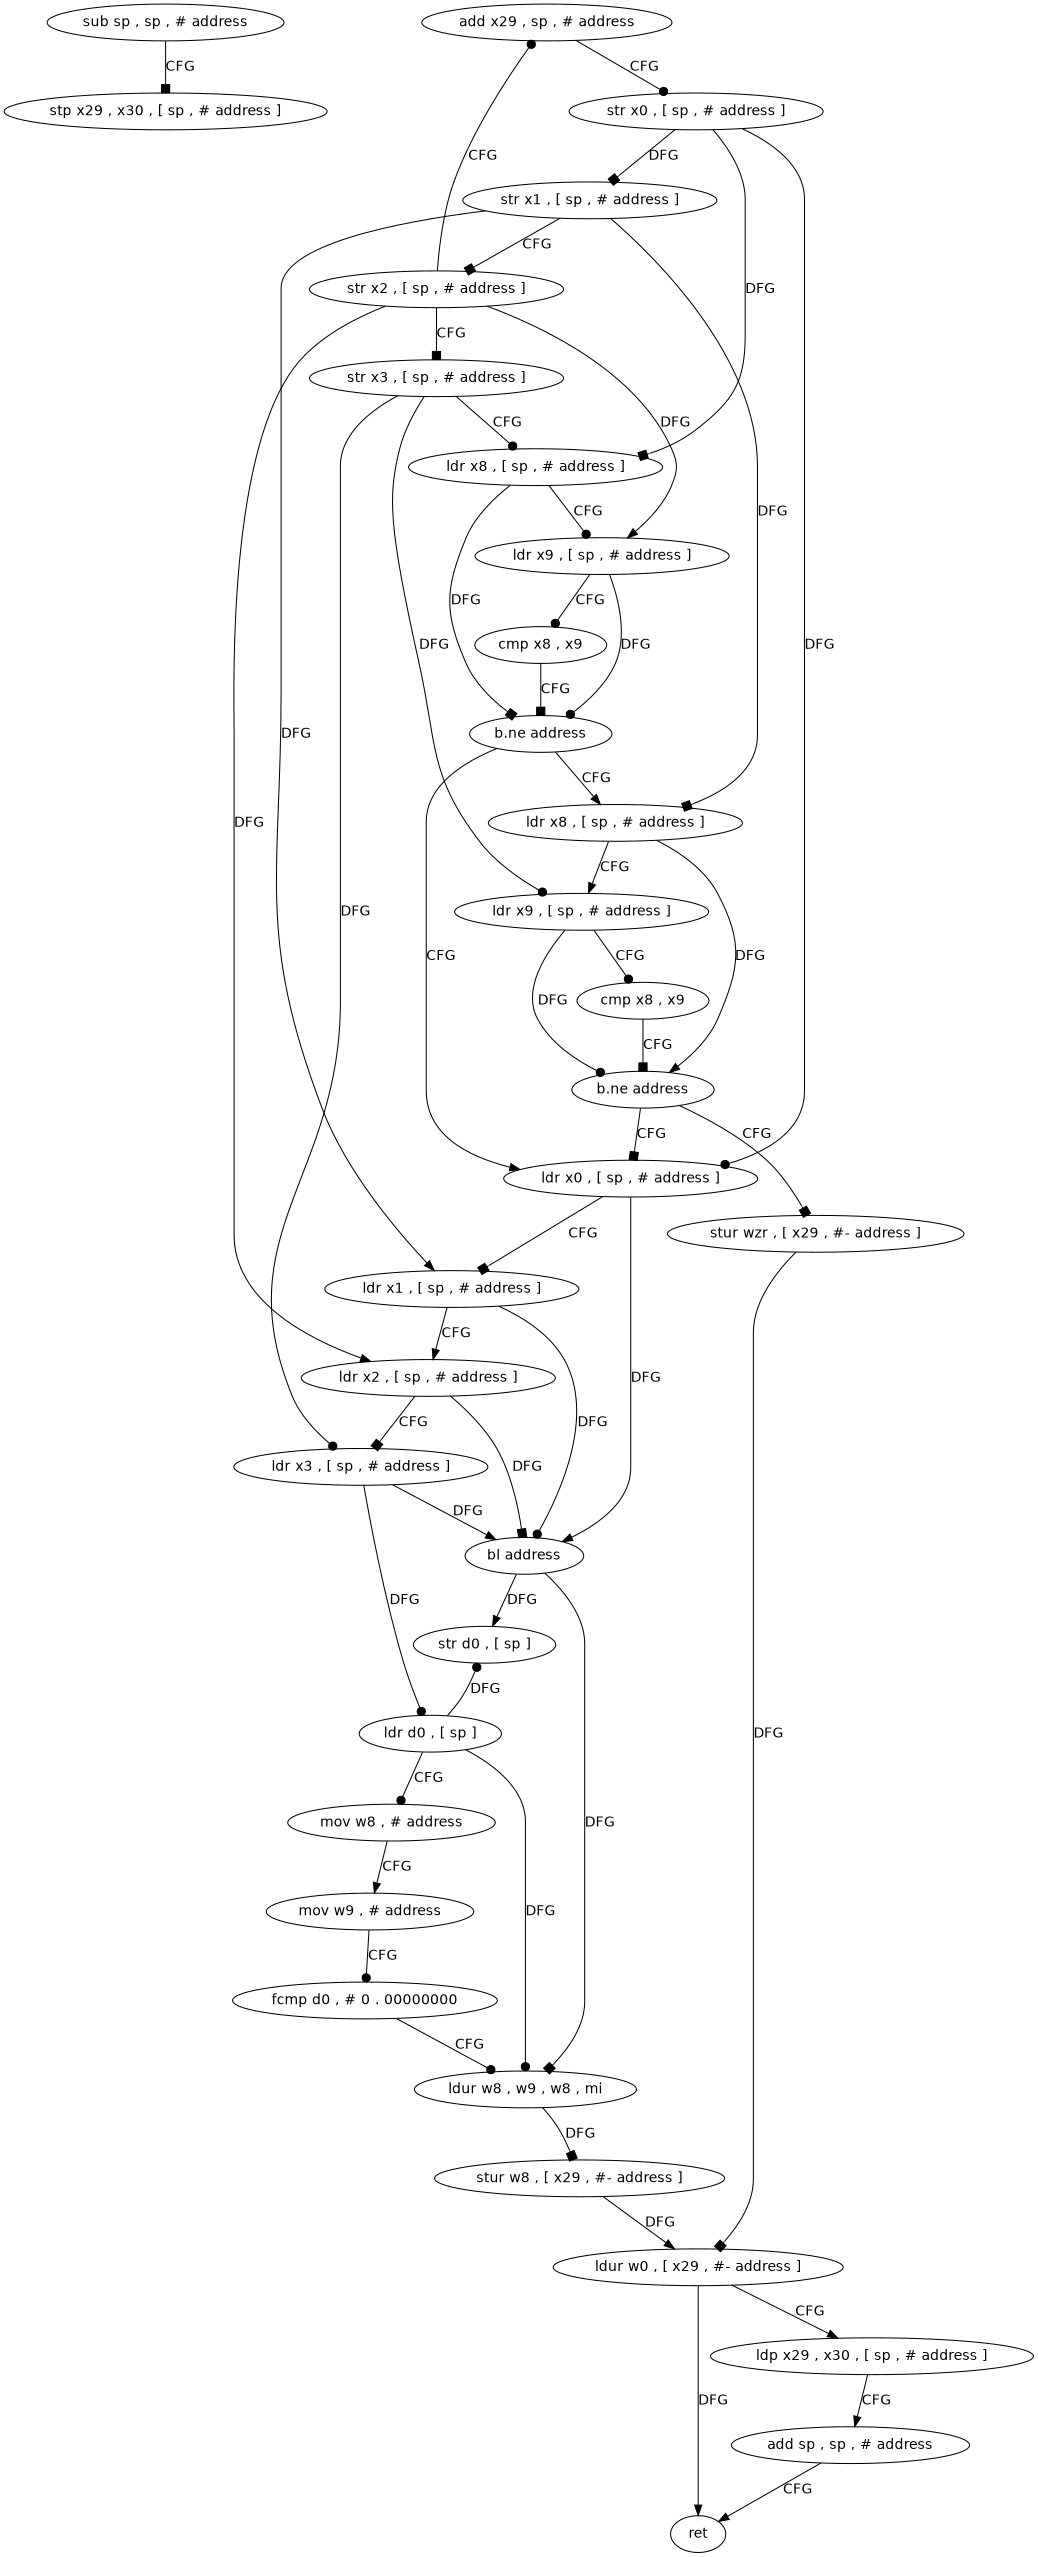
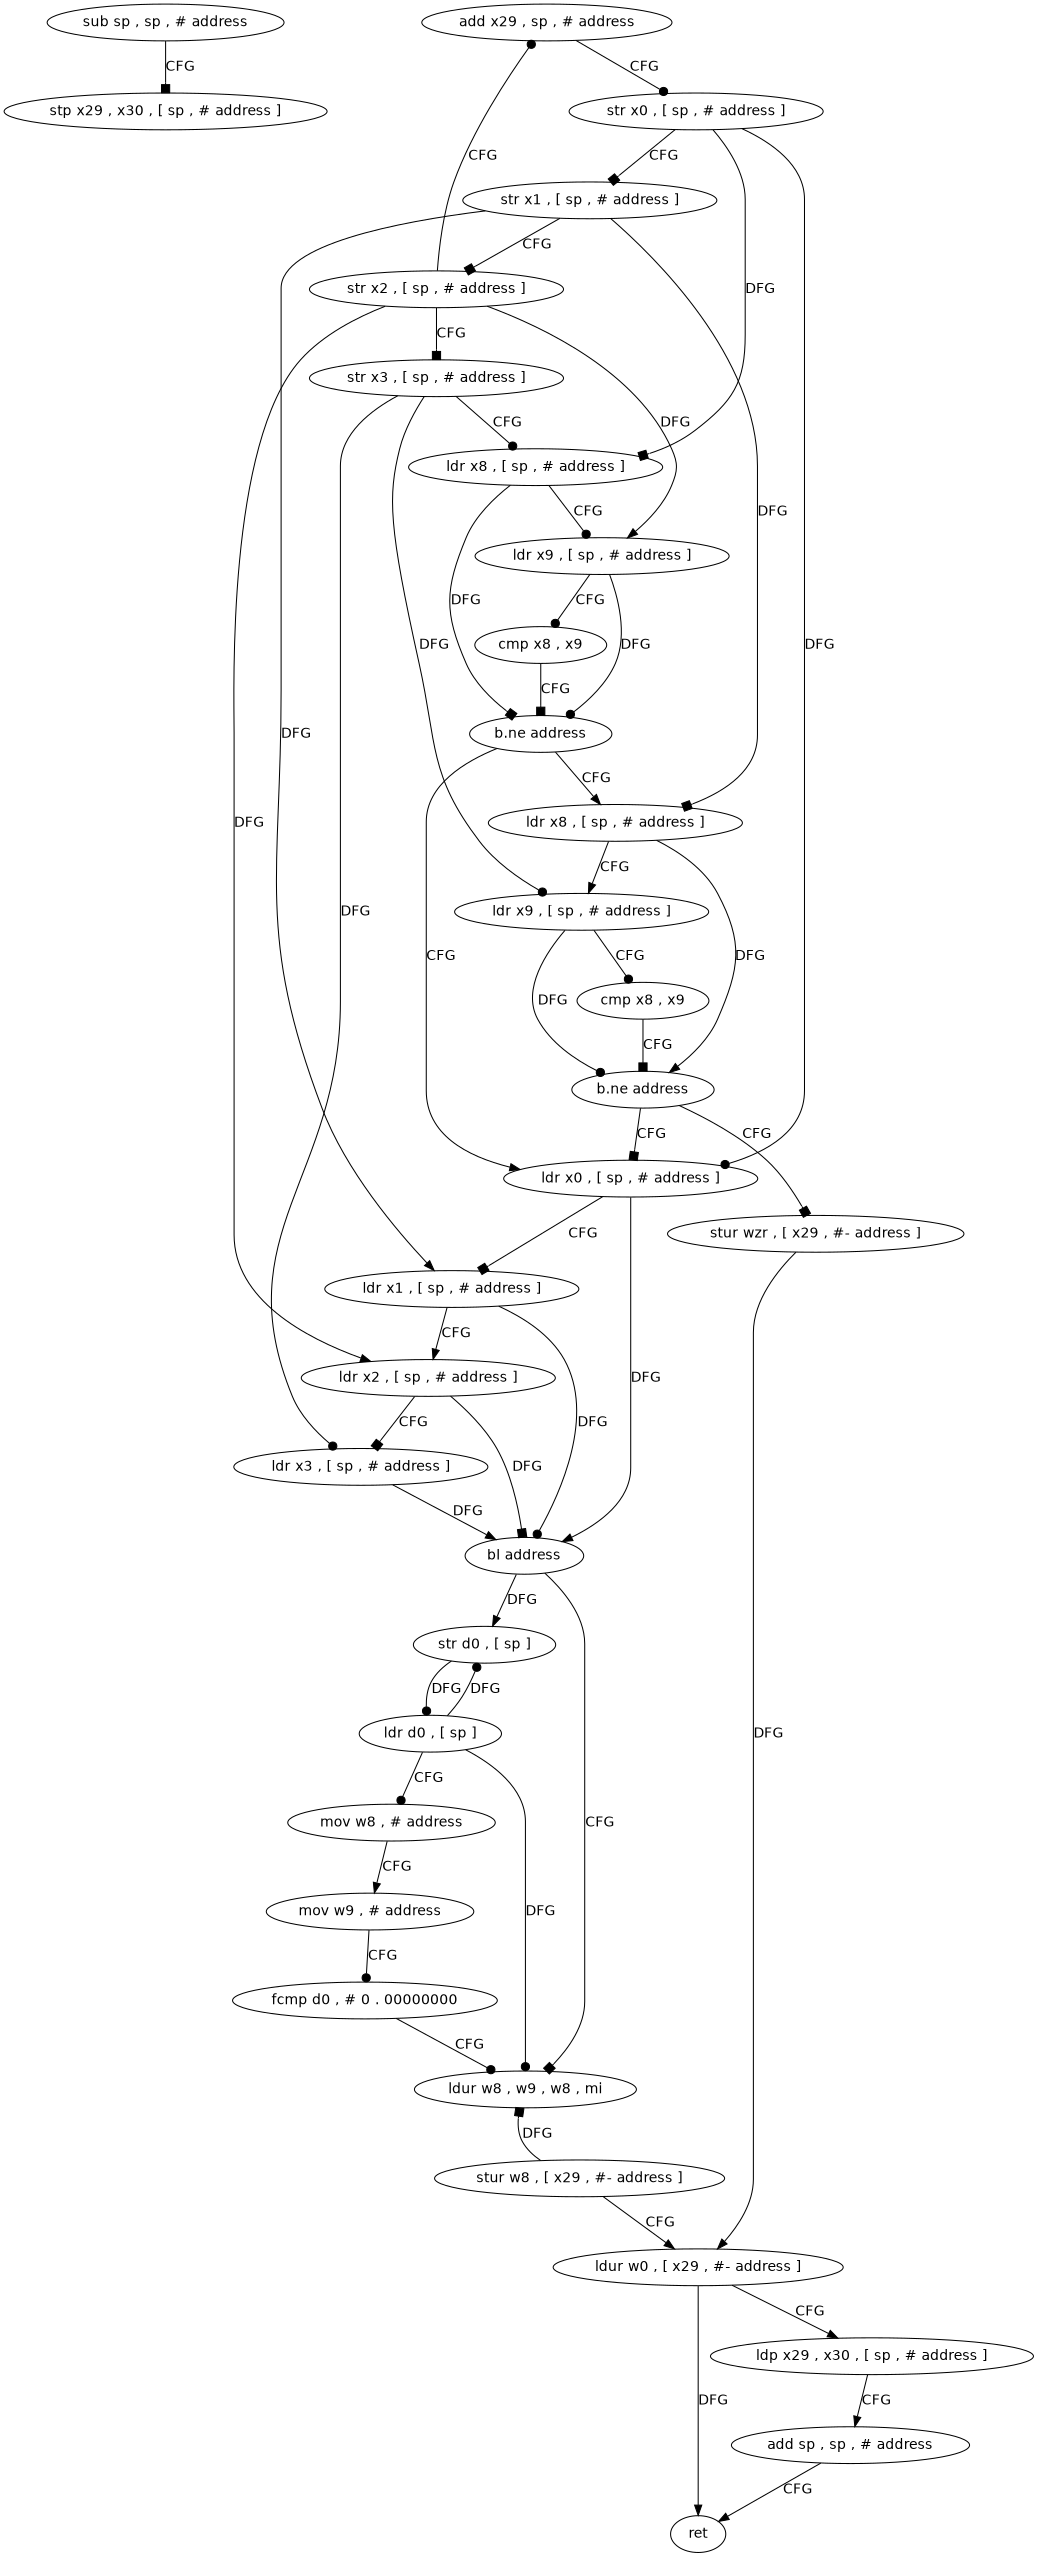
(664, 156) -> (664, 156)
(387, 1598) -> (432, 1680)
(753, 1744) -> (753, 1744)
(600, 1823) -> (600, 1823)
(558, 2128) -> (523, 2143)
(660, 2223) -> (660, 2223)
